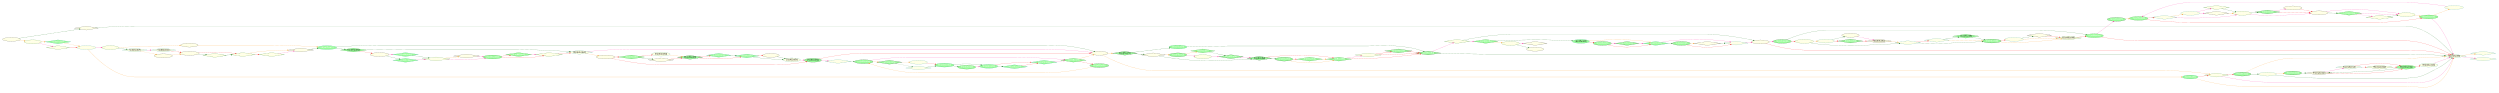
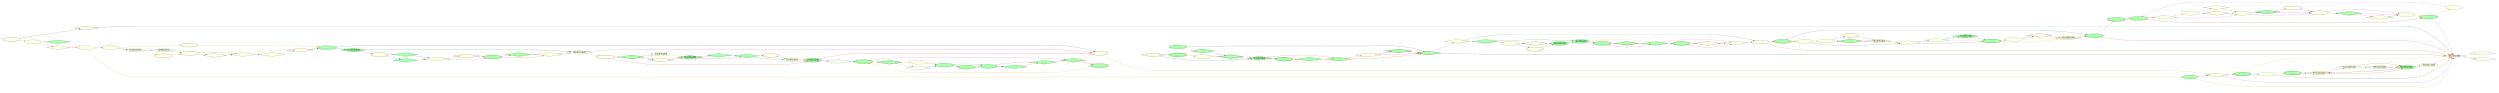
none -> (1560, 43)
(1125, 53) -> none
